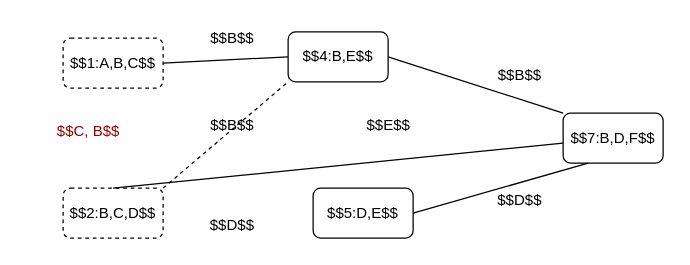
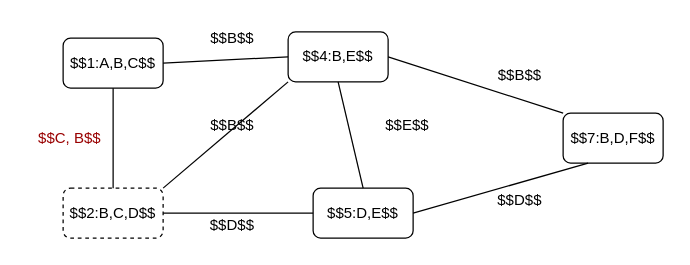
(113, 63) -> (113, 63)
(388, 126) -> (407, 126)
(88, 132) -> (69, 138)
(226, 135) -> (226, 135)
none -> (351, 135)
(368, 163) -> (113, 138)
none -> (238, 213)
